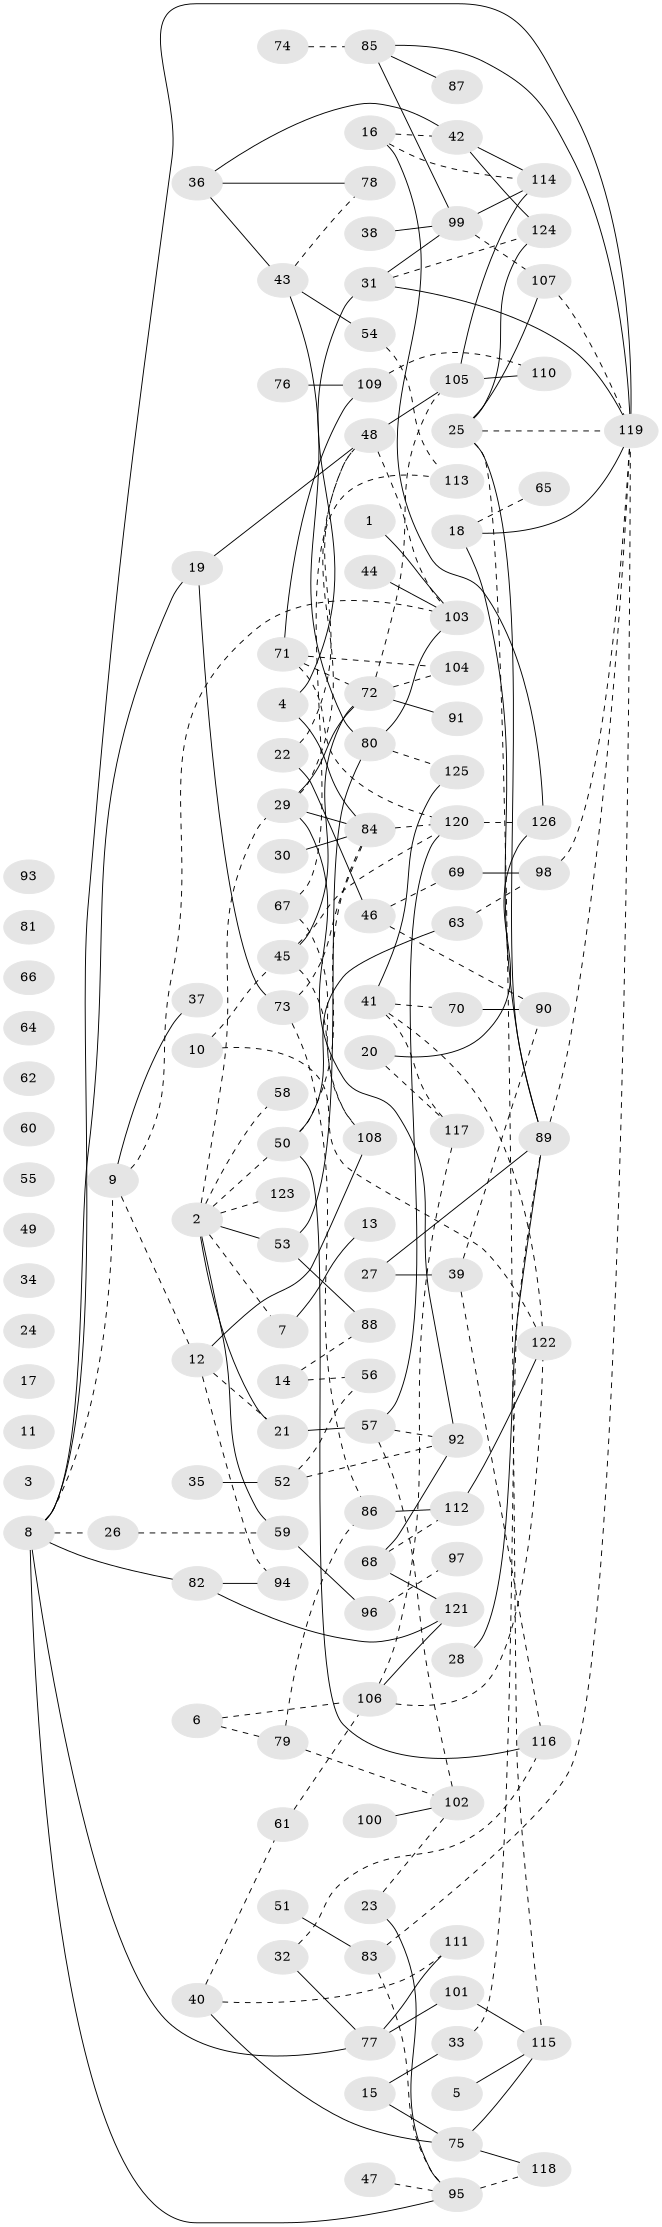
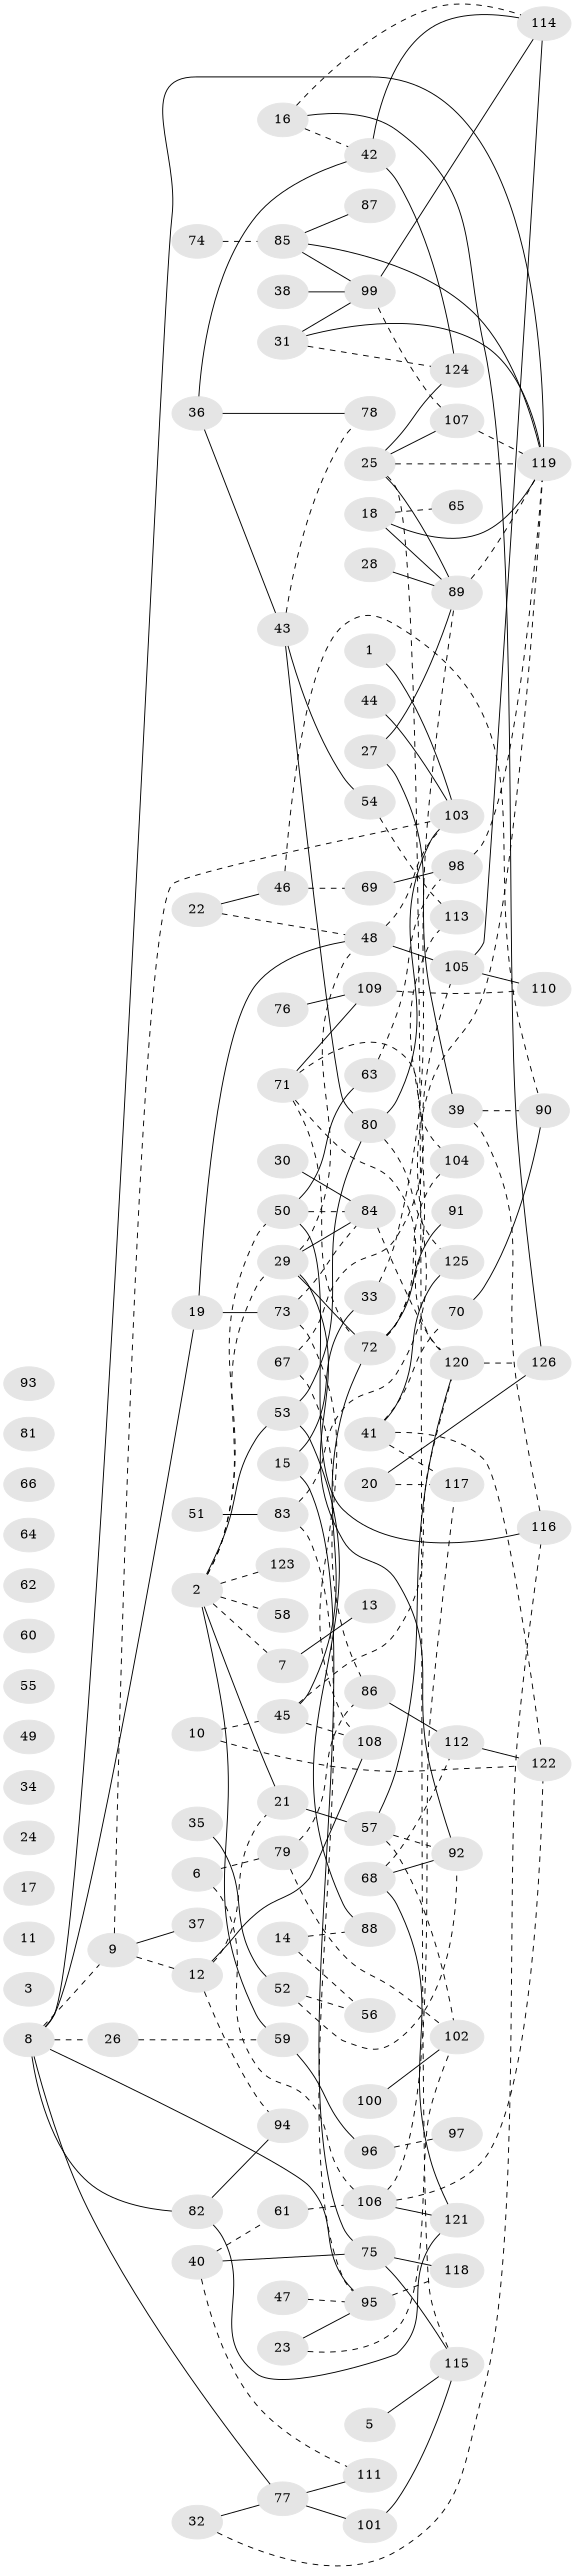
(283, 705) -> none
